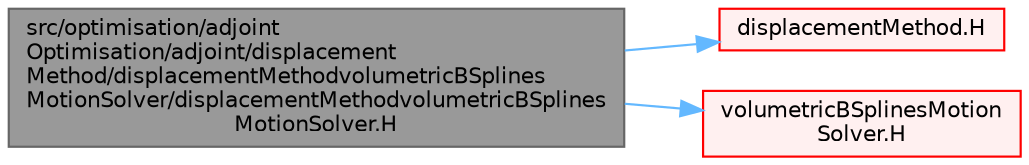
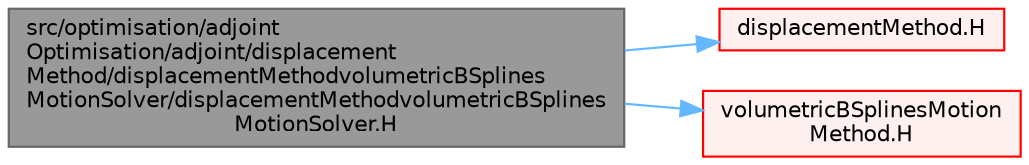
(862, 124) -> (862, 124)
